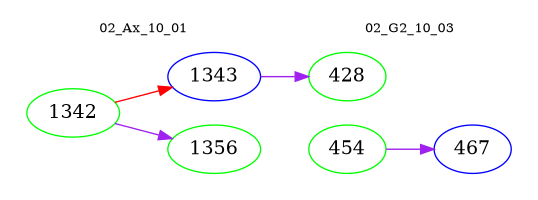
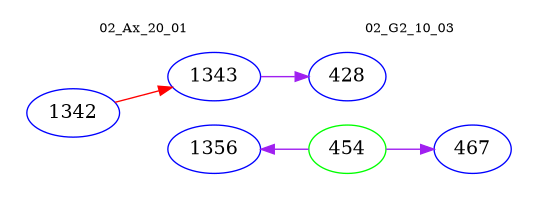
(144, 29) -> (144, 29)
(347, 77) -> (347, 77)
(73, 113) -> (73, 113)
(137, 129) -> (290, 149)
(214, 149) -> (214, 149)
